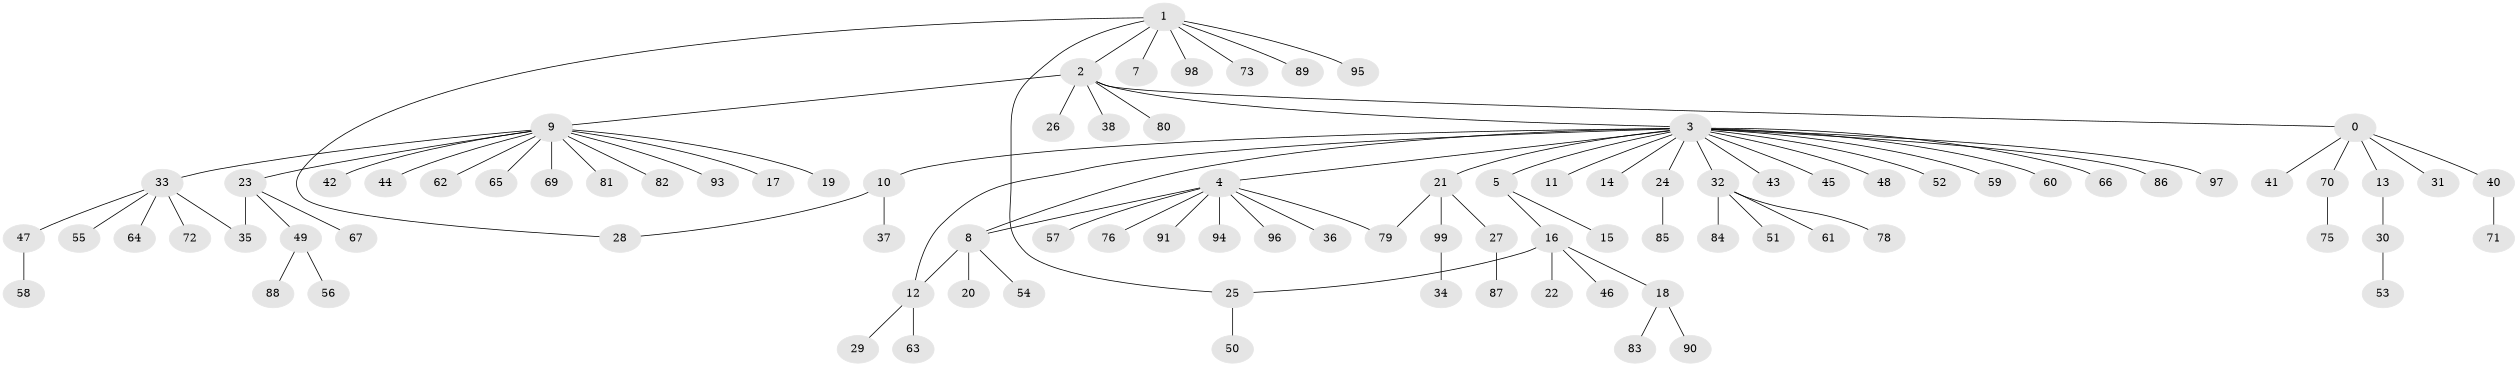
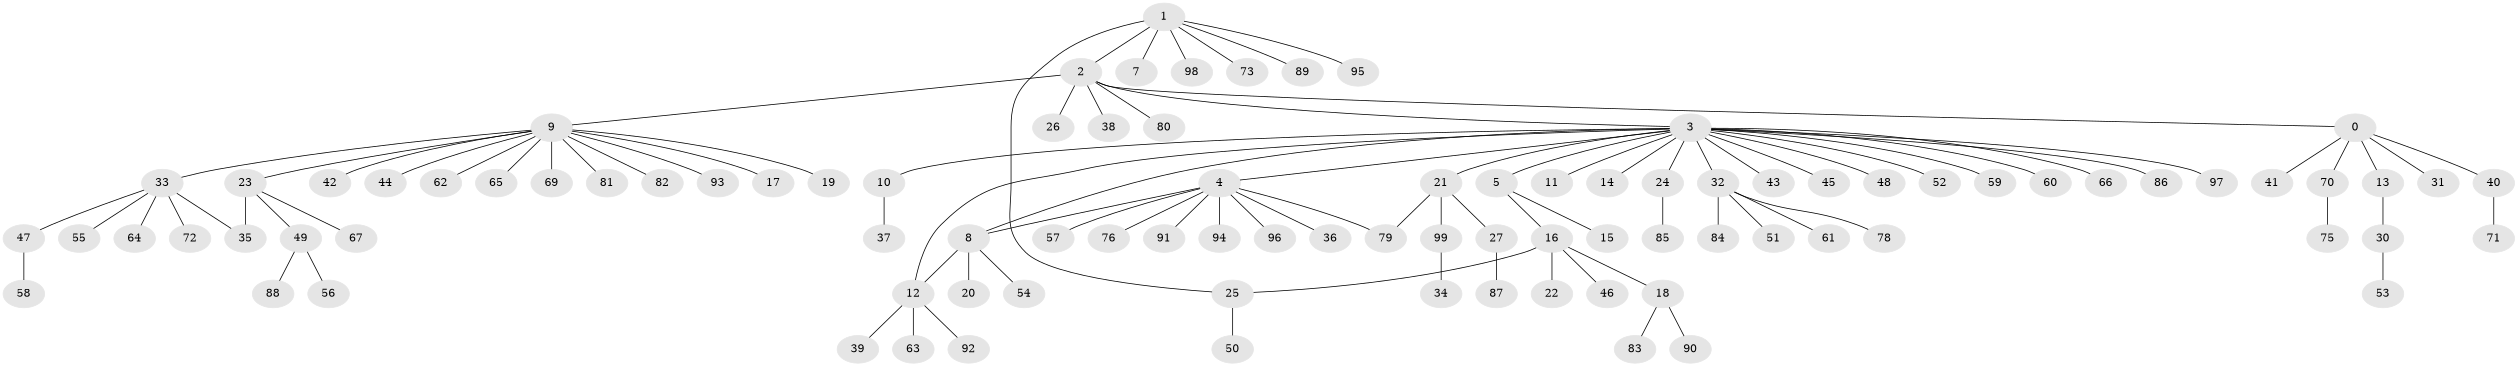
(620, 239) -> none
(858, 349) -> (858, 349)
none -> (969, 349)
